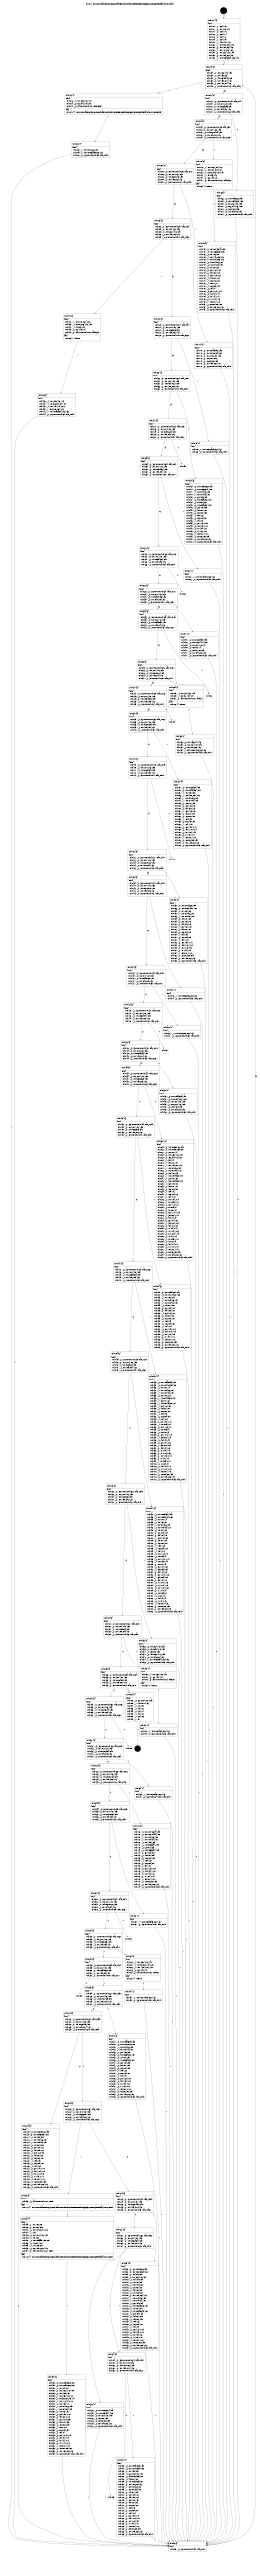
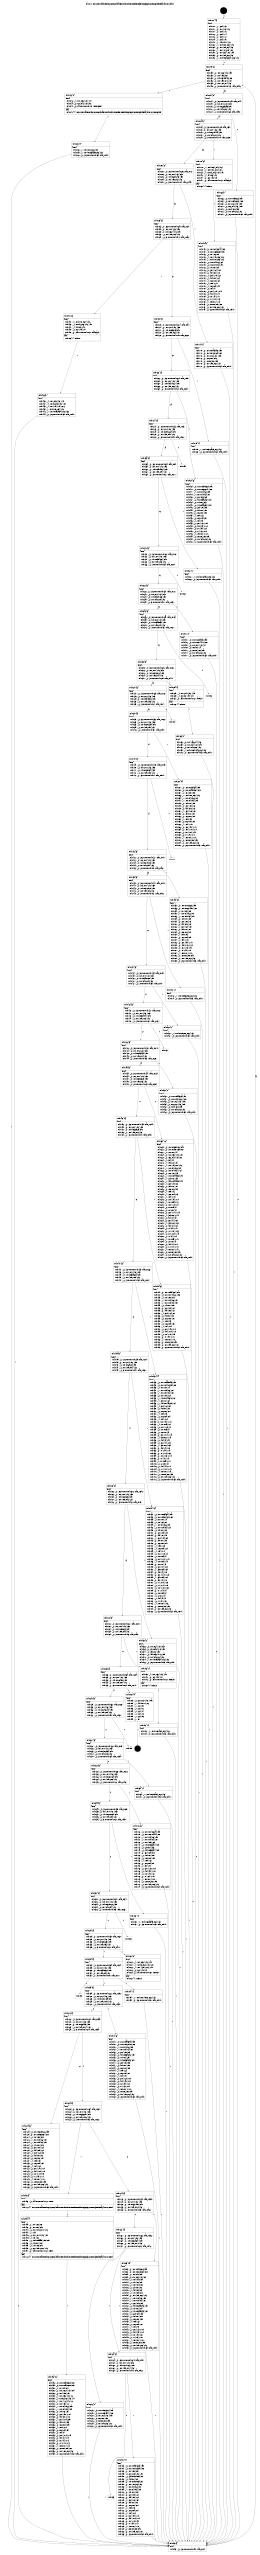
(191, 684) -> (168, 683)
(143, 1985) -> (126, 1984)
